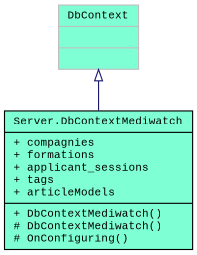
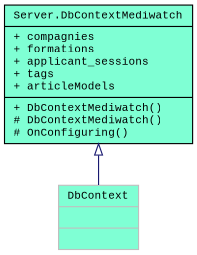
(99, 96) -> (99, 170)
